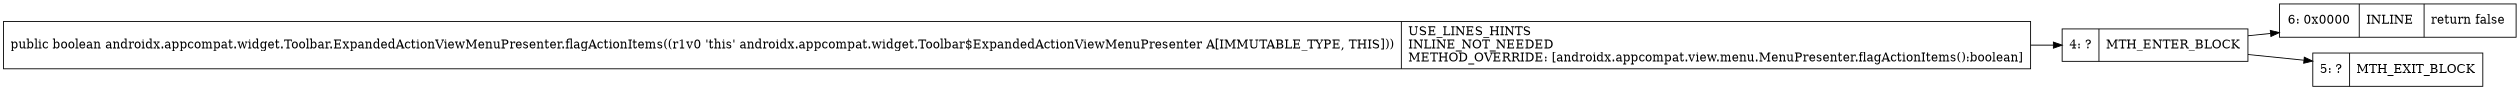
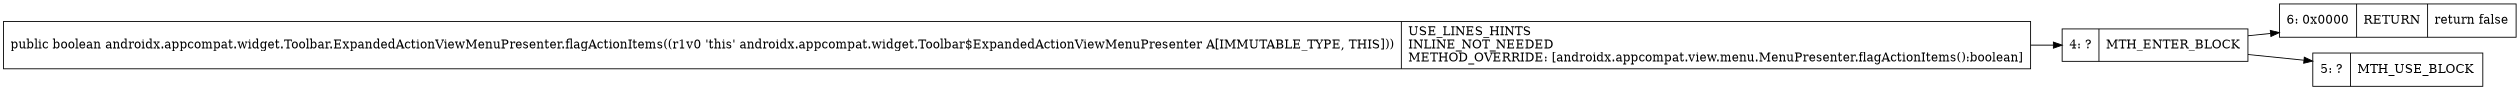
(2390, 20) -> (2392, 20)
(2416, 69) -> (2416, 69)
